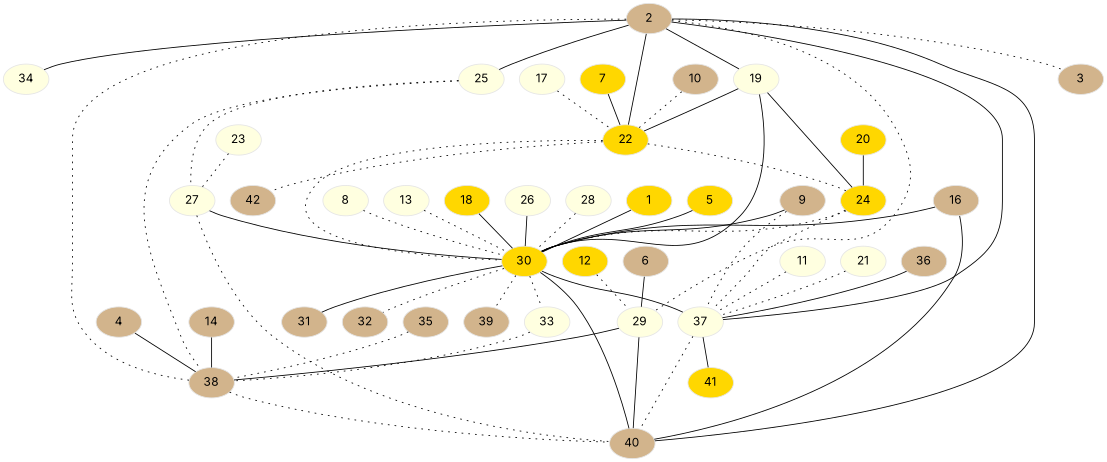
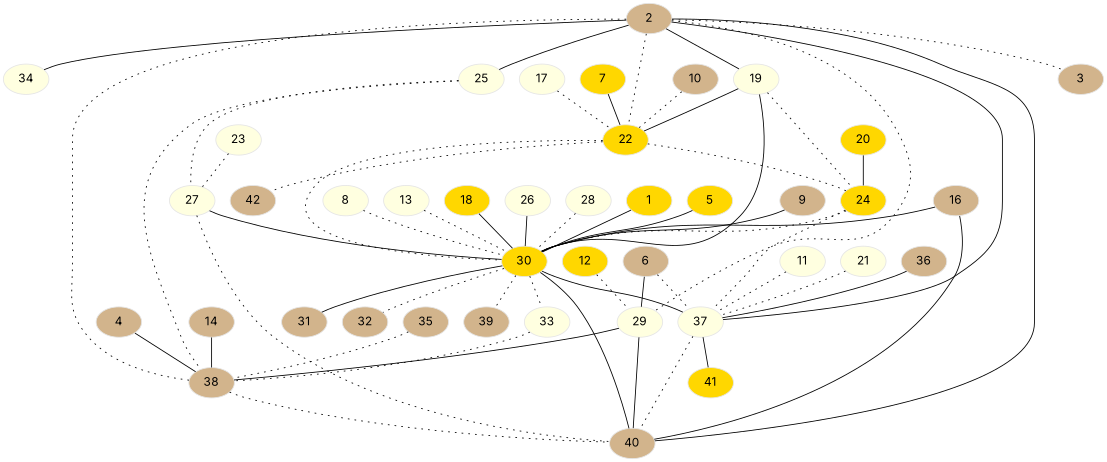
(637, 79) -> (637, 79)
(810, 140) -> (810, 140)
(739, 253) -> (673, 292)
